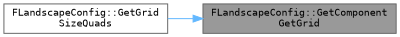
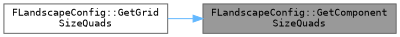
(300, 19) -> (300, 19)
